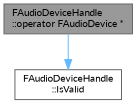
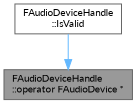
(68, 47) -> (68, 47)
